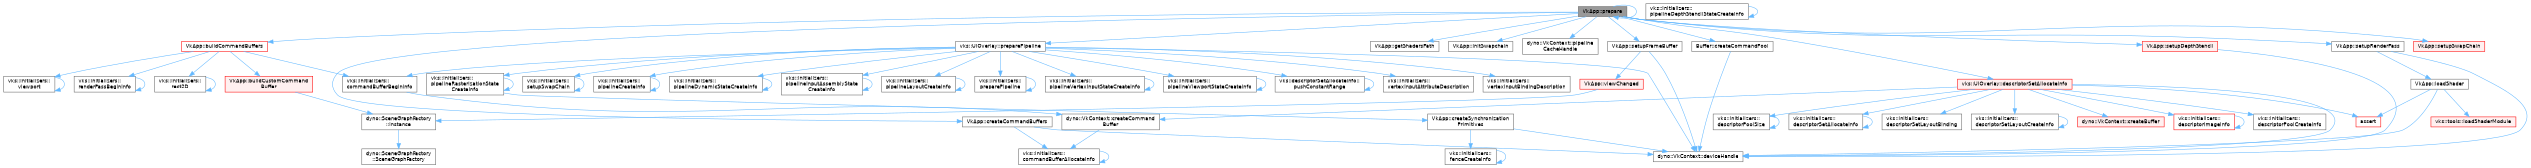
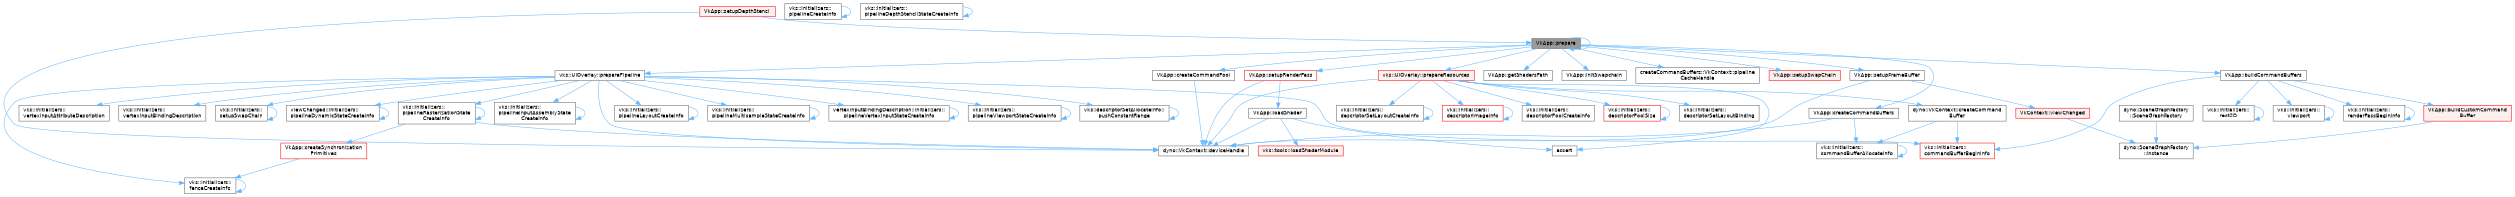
(1982, 39) -> (1143, 36)
(225, 46) -> (2263, 75)
(1560, 46) -> (1698, 75)
(1732, 46) -> (1194, 75)
(2368, 46) -> (1281, 75)
(805, 57) -> (176, 85)
(380, 84) -> (1957, 151)
(716, 84) -> (333, 113)
(1000, 84) -> (759, 113)
(1095, 84) -> (889, 113)
(1612, 84) -> (2053, 113)
(2015, 84) -> (1426, 75)
(731, 110) -> (1957, 129)
(1471, 122) -> (324, 151)
(1741, 122) -> (1632, 113)
(1826, 122) -> none
(2121, 122) -> none
(2368, 122) -> (1565, 151)
(399, 137) -> (2156, 129)
(1588, 140) -> (645, 135)
